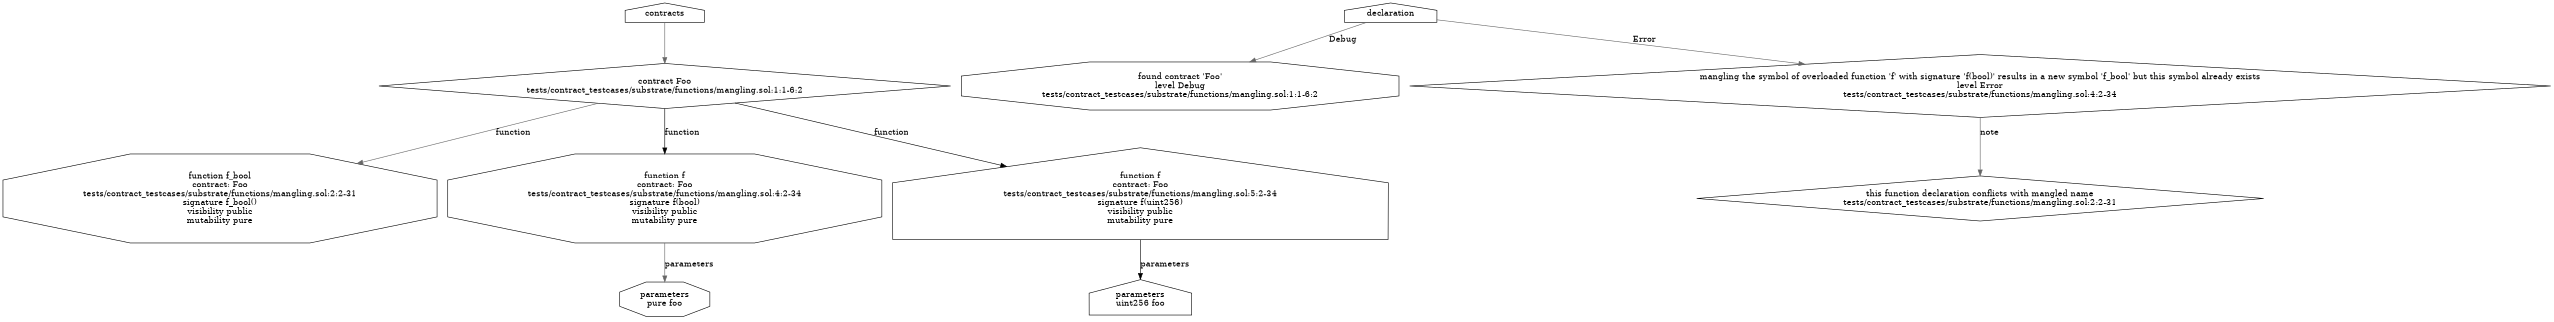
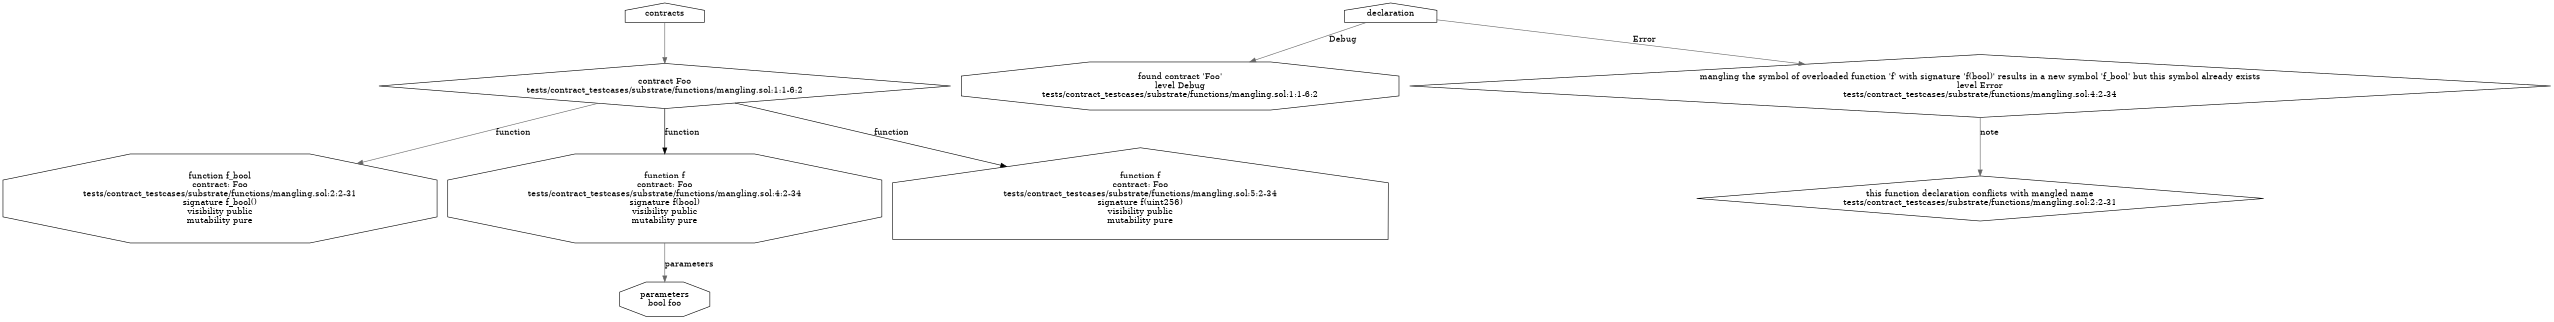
(665, 299) -> (665, 299)
(1140, 299) -> none
